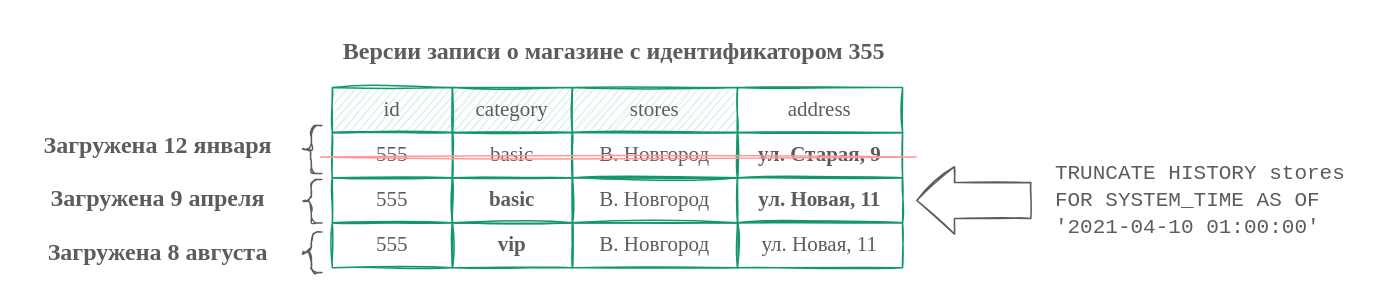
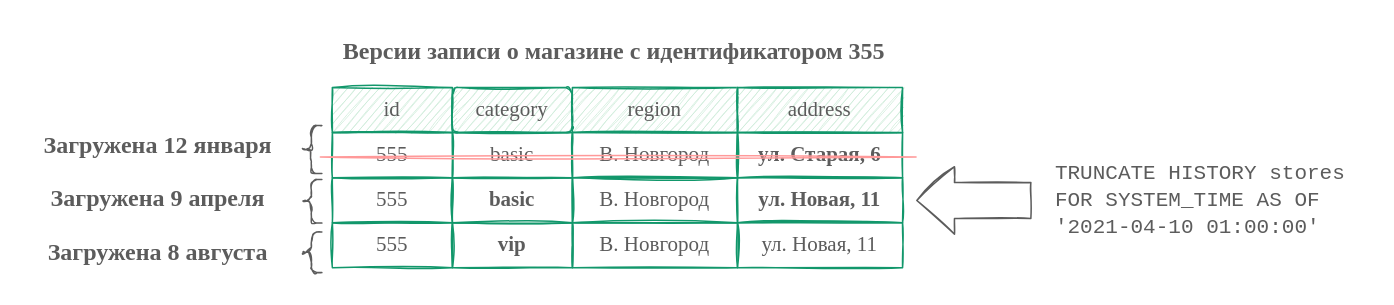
(512, 110) -> (512, 110)
(655, 110) -> (655, 110)
(820, 110) -> (820, 110)
(820, 155) -> (820, 155)
